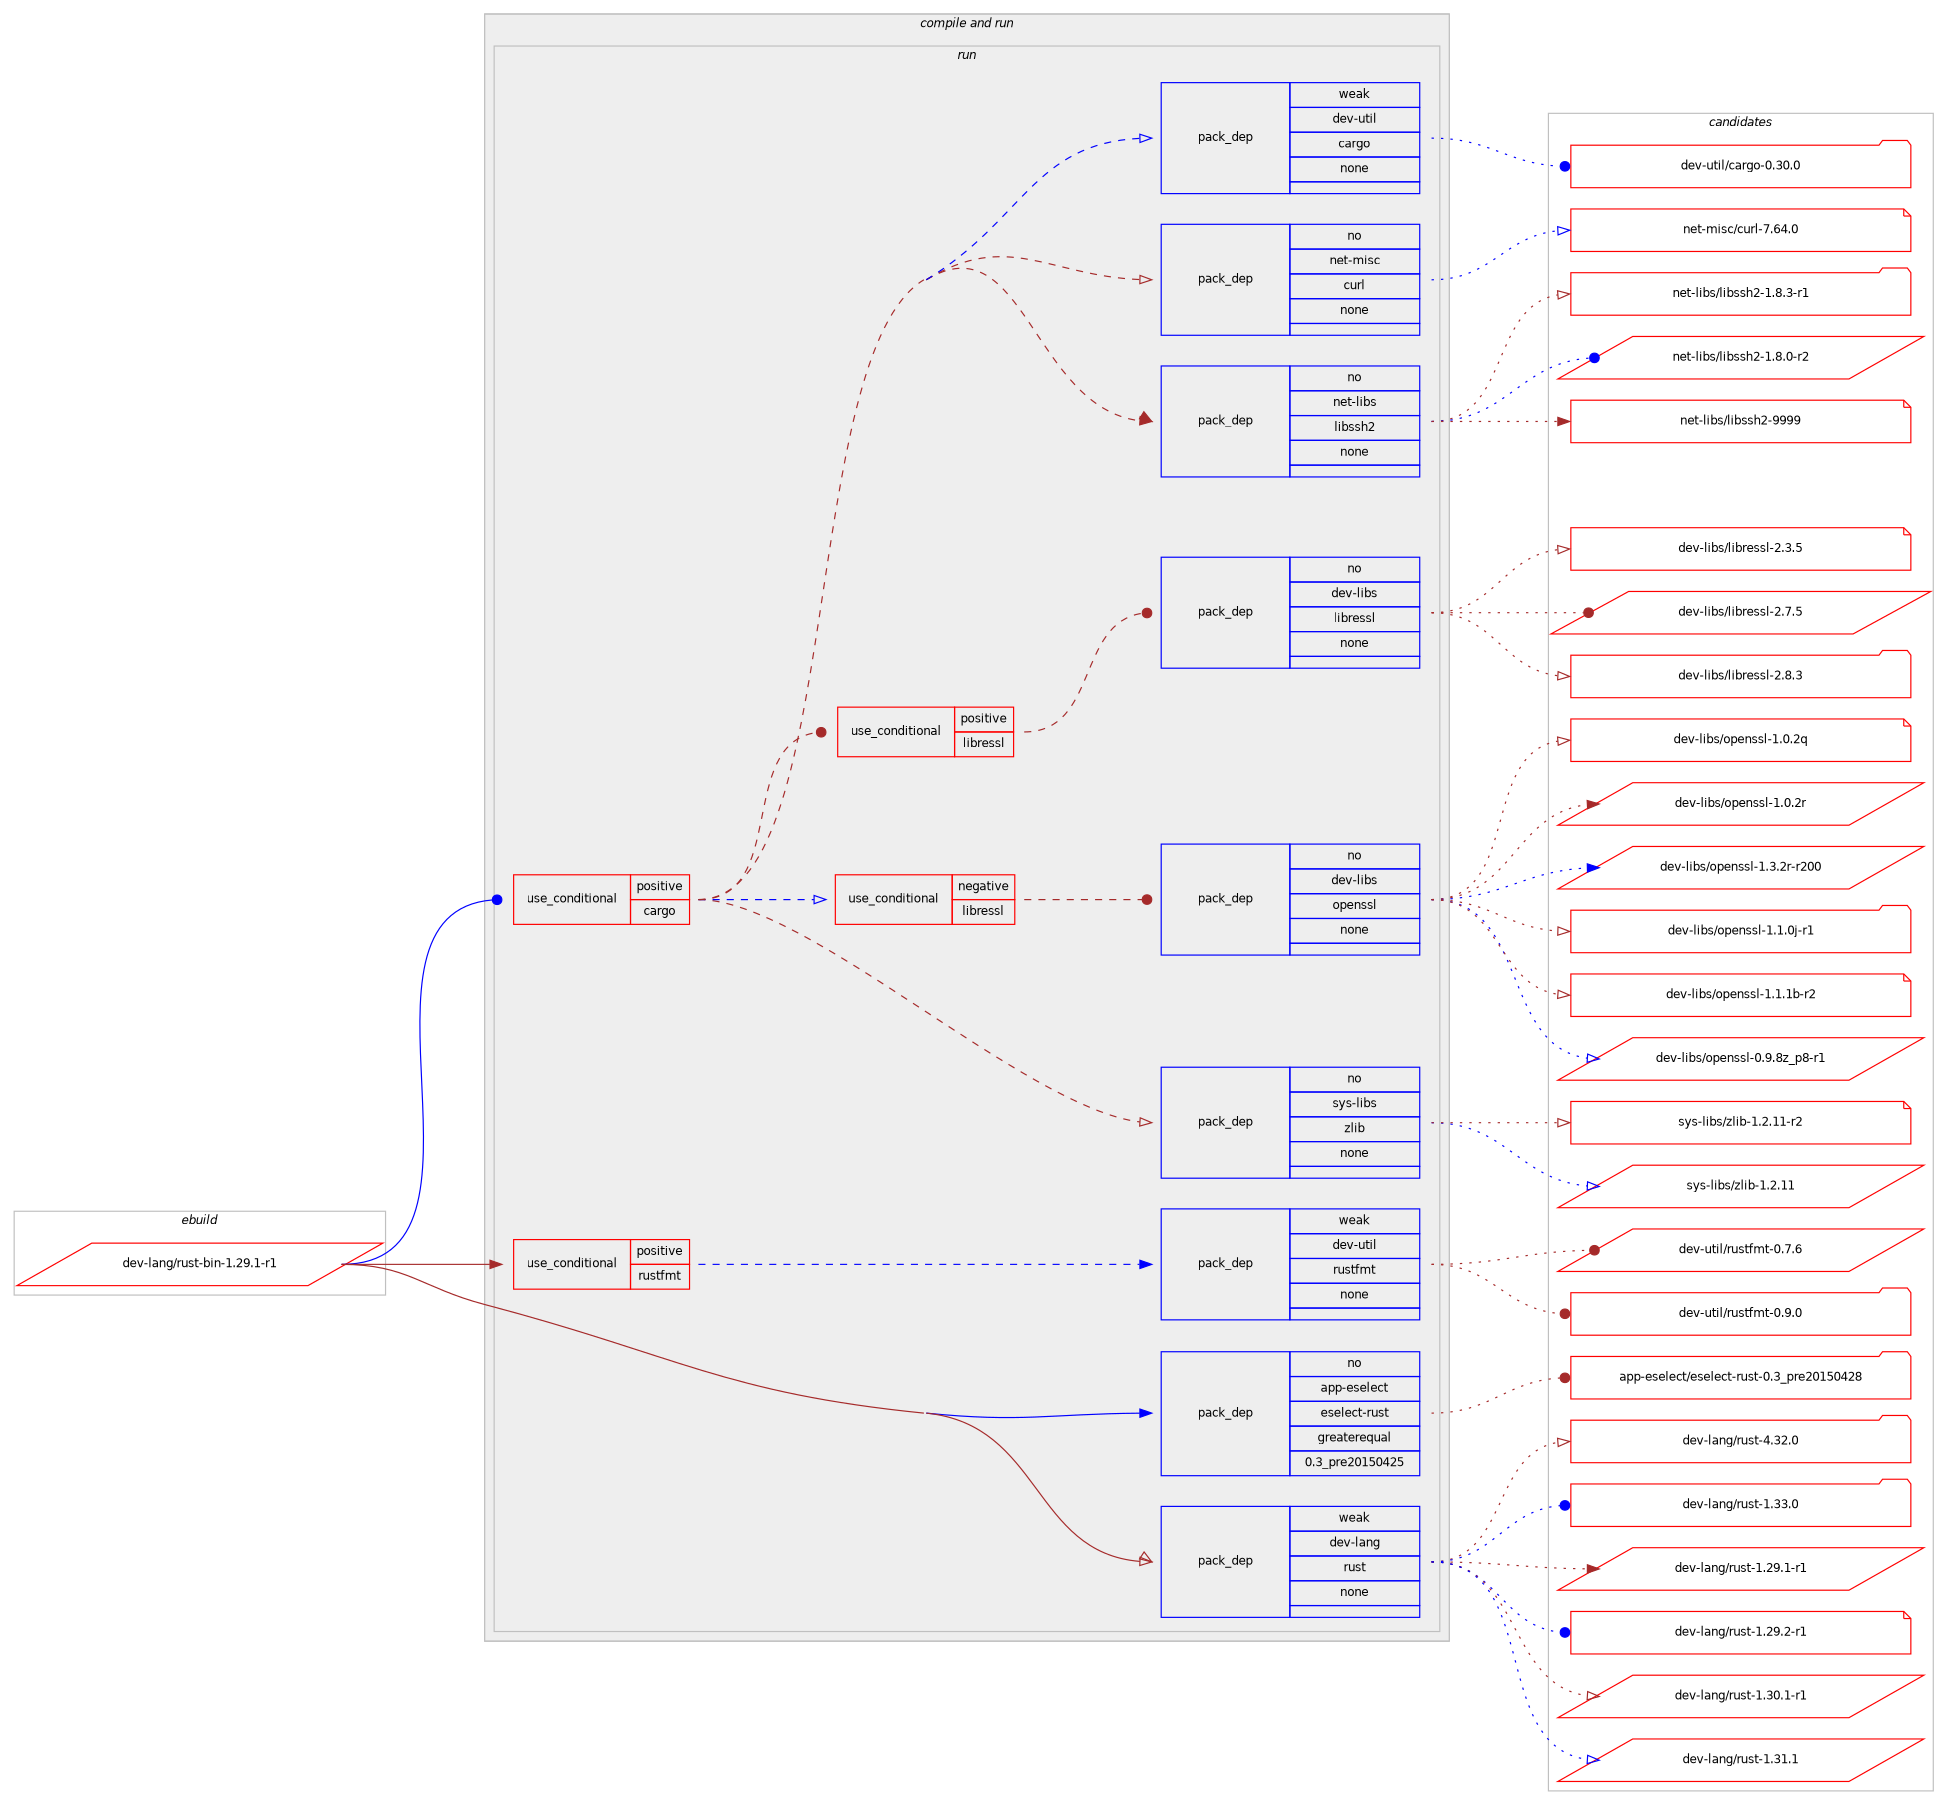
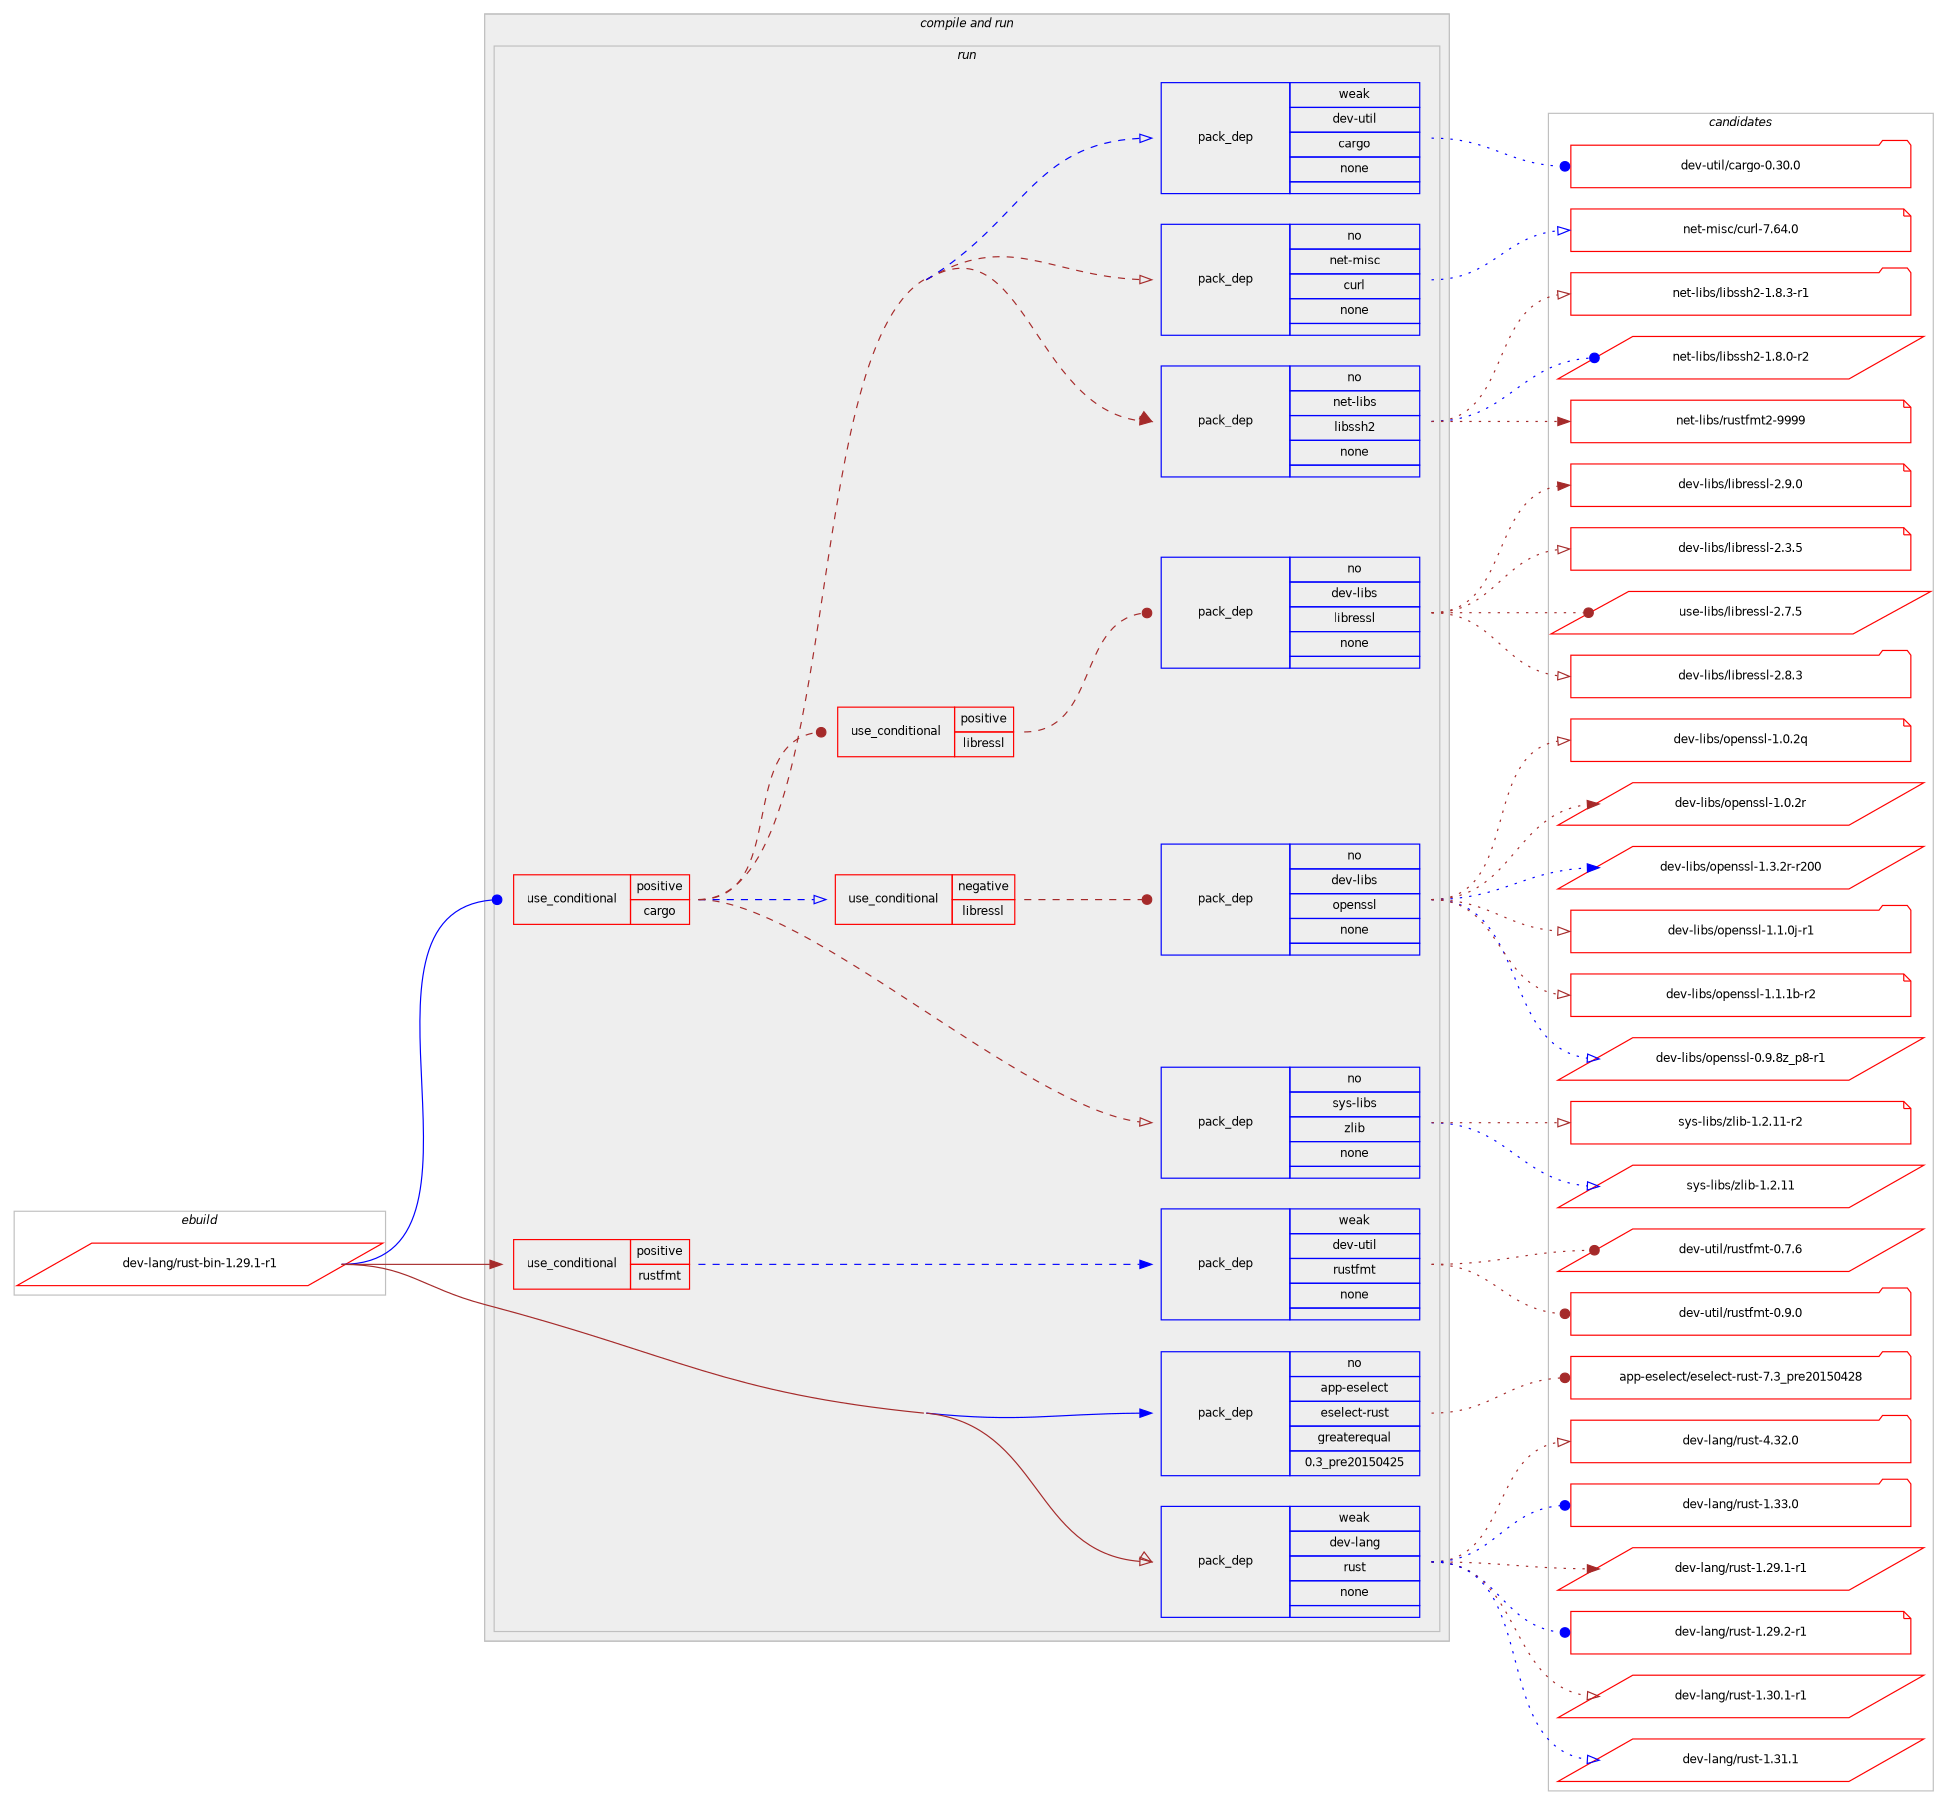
(1741, 421) -> (1741, 421)
none -> (1741, 485)
(1741, 613) -> (1741, 613)
(1741, 1378) -> (1741, 1378)
